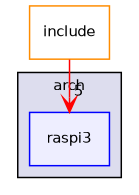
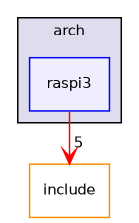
(70, 81) -> (70, 132)
